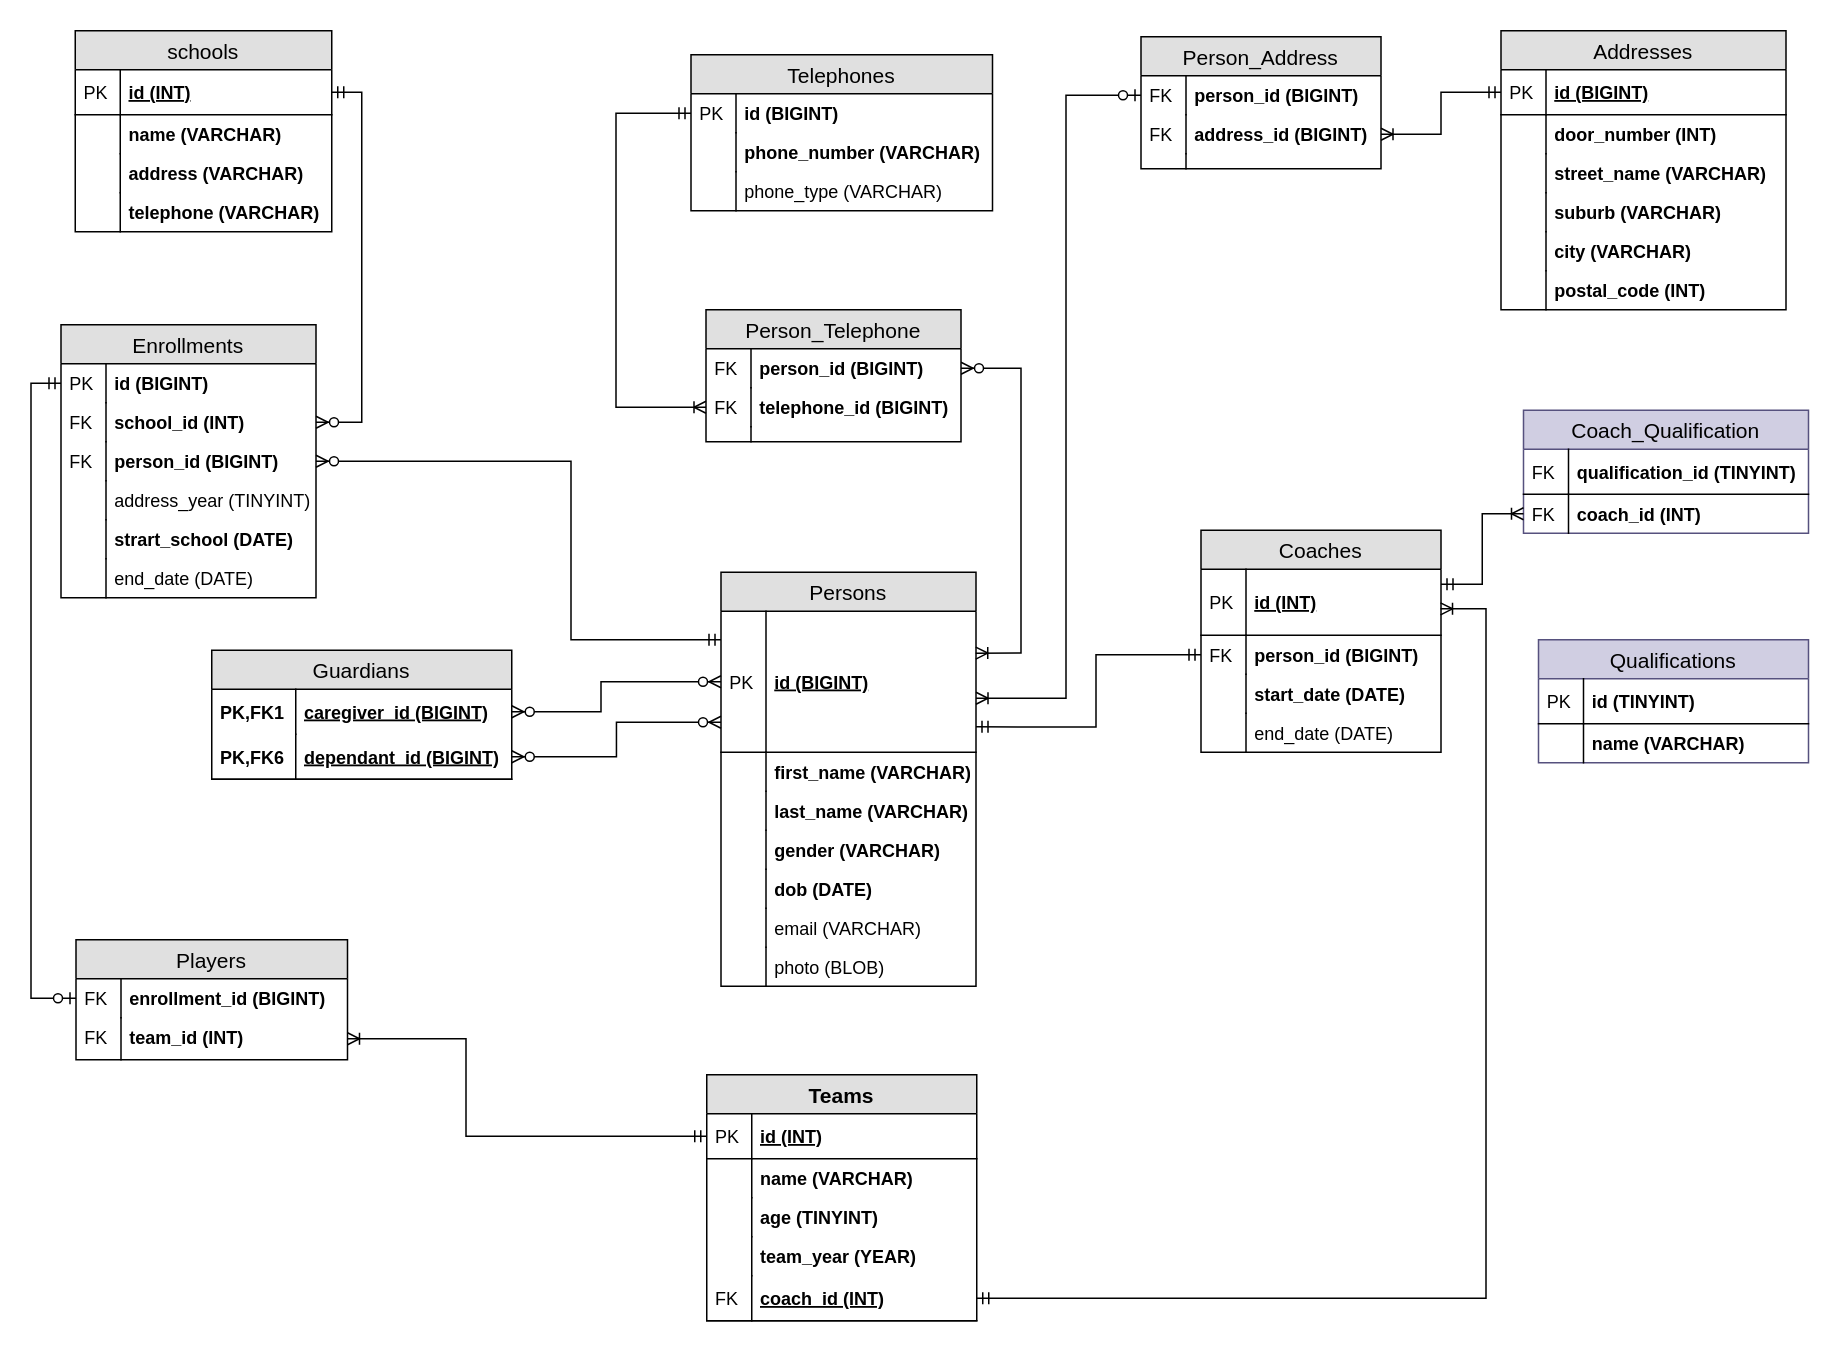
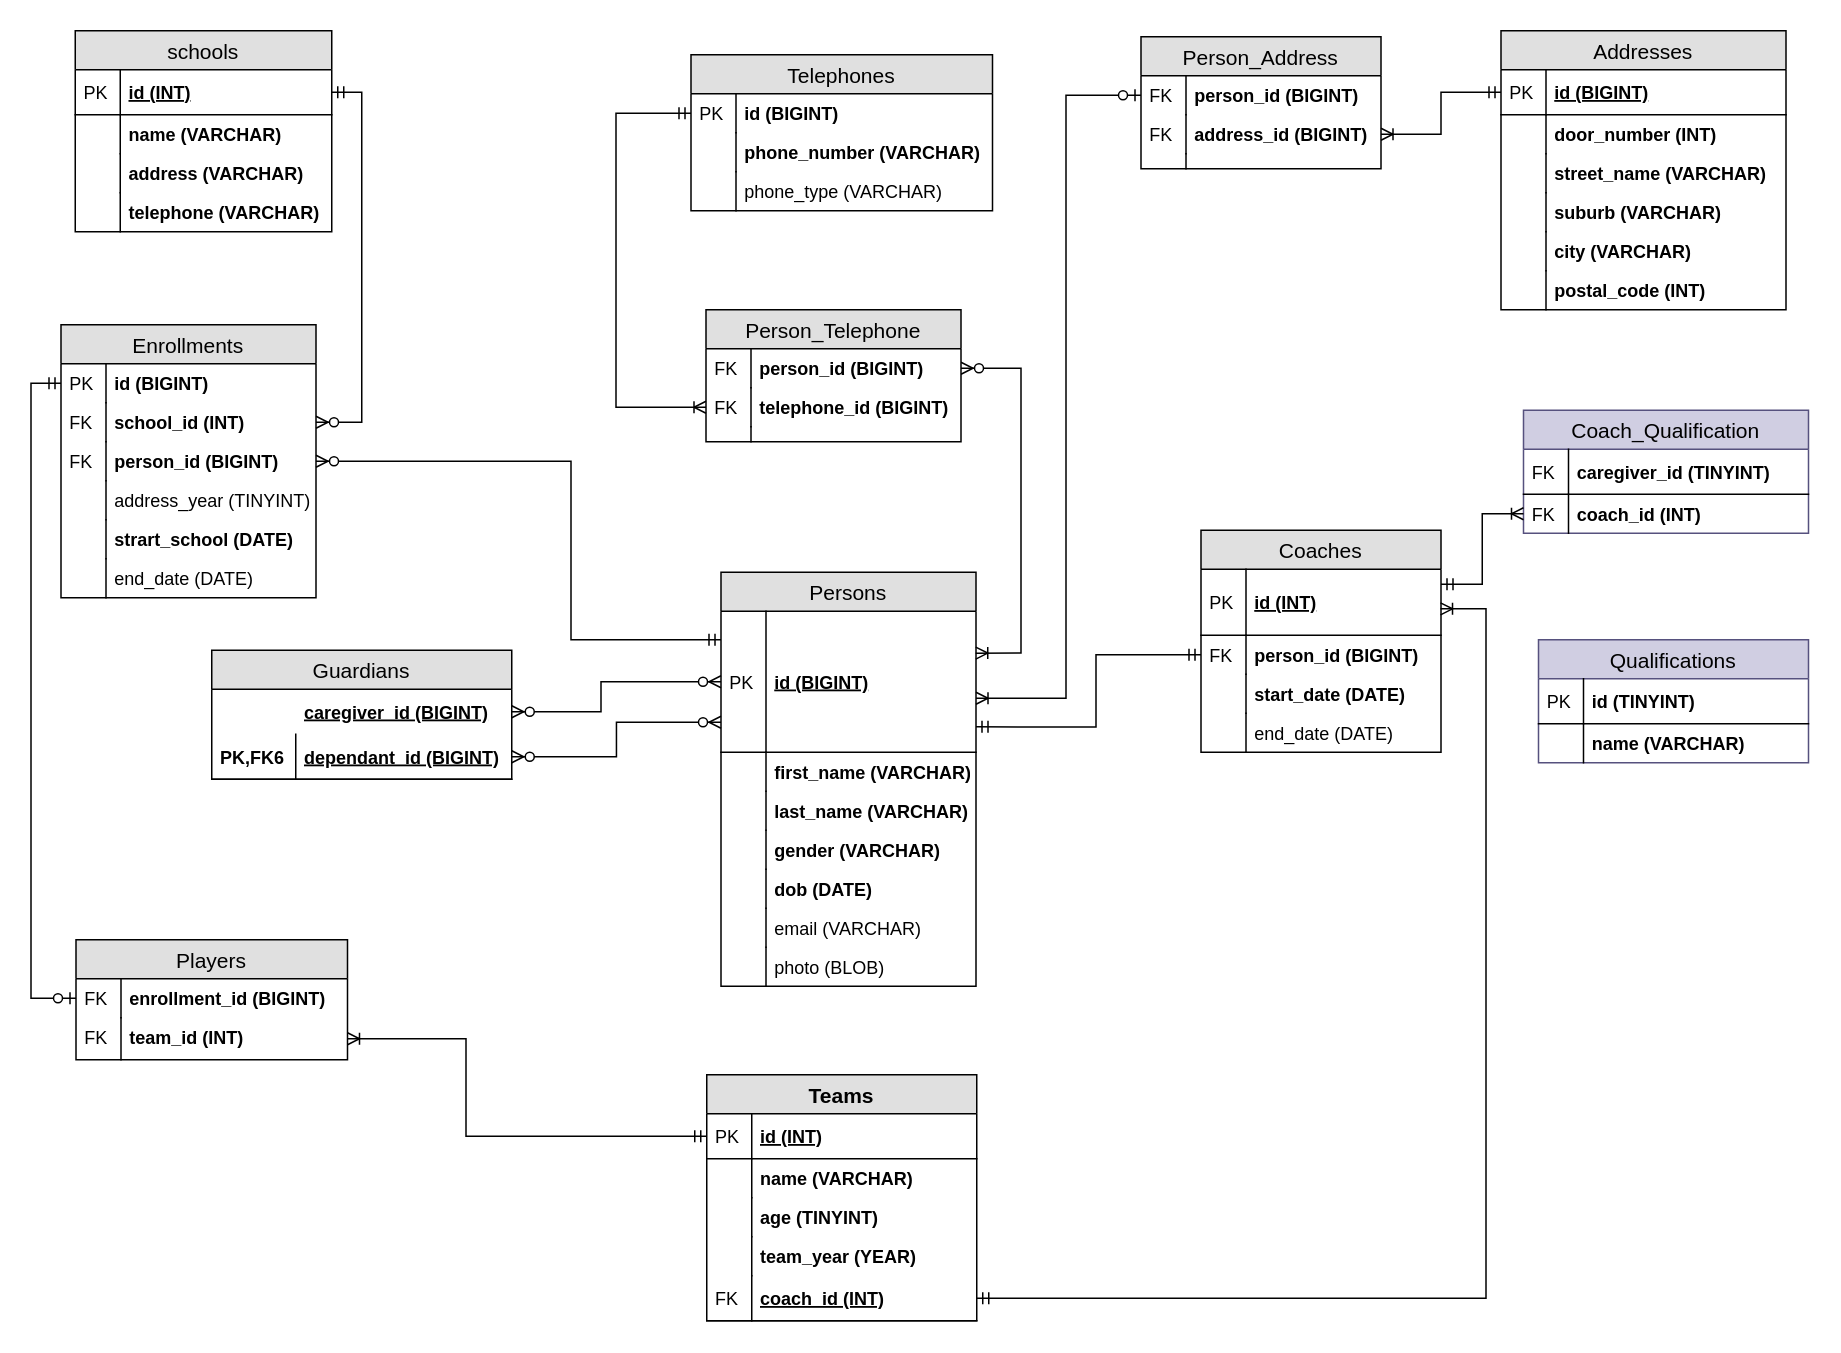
(1694, 473) -> (1680, 473)
(254, 712) -> none
